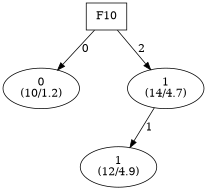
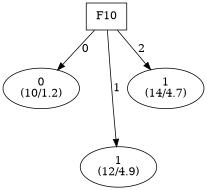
(144, 124) -> (111, 85)
